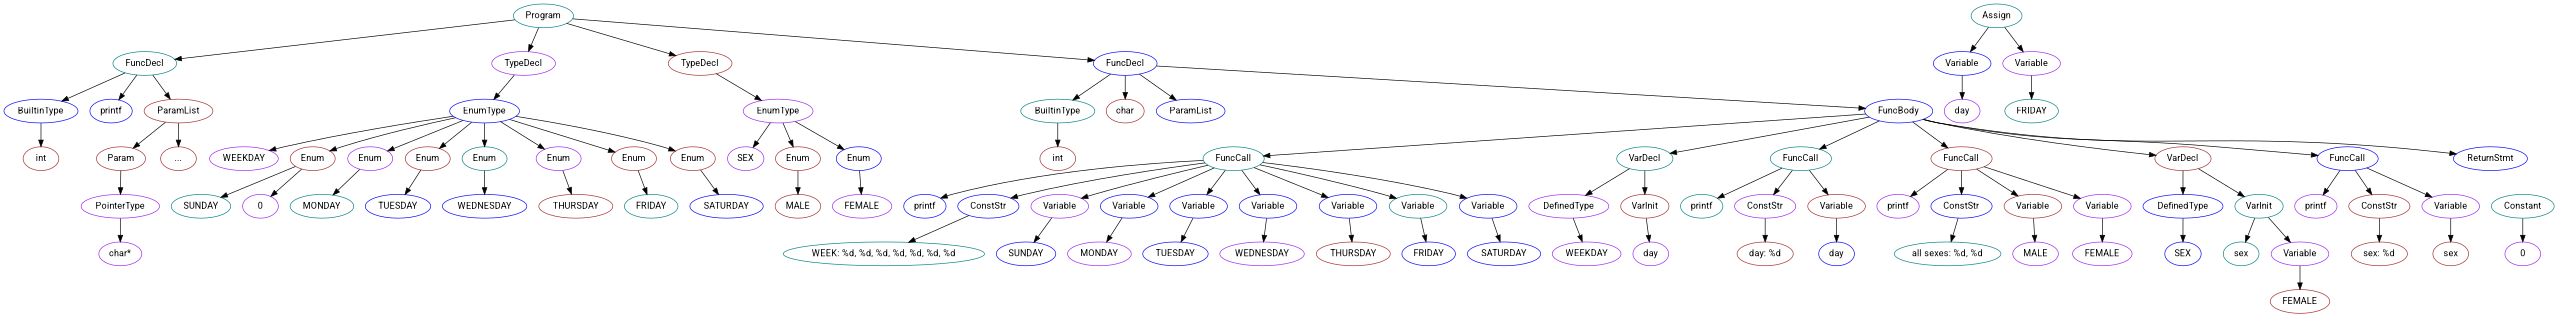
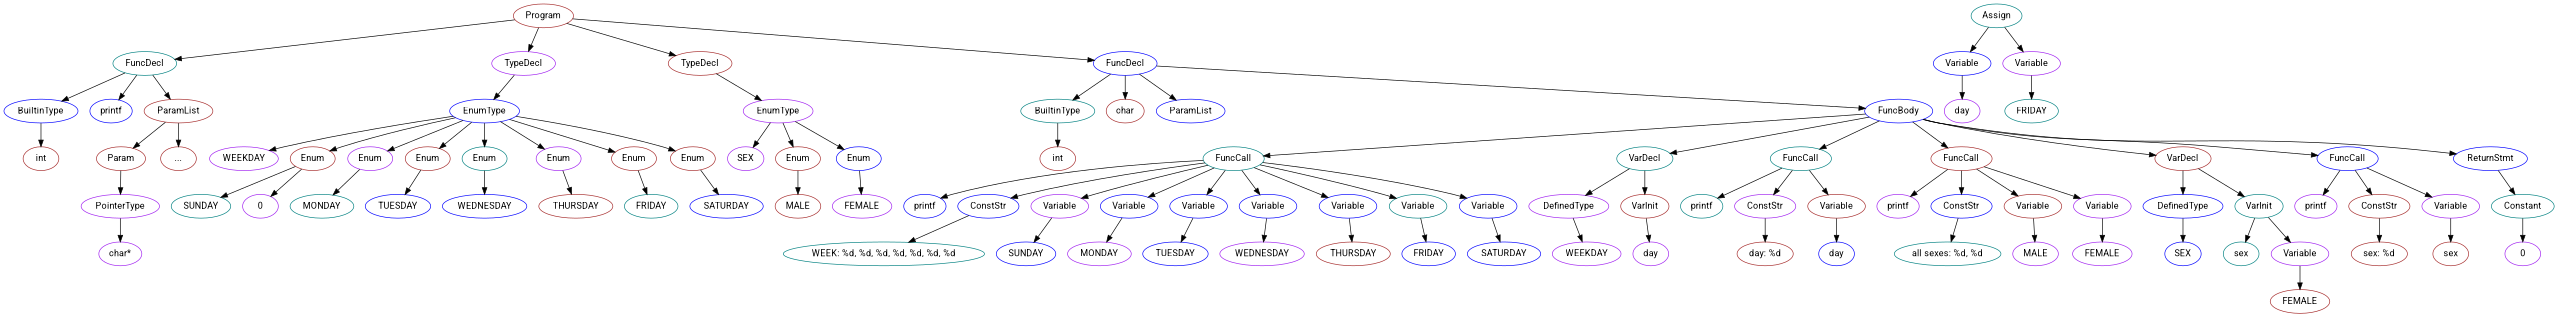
(543, 16) -> (543, 16)
none -> (2505, 180)
